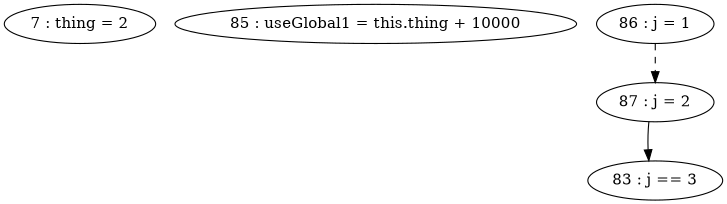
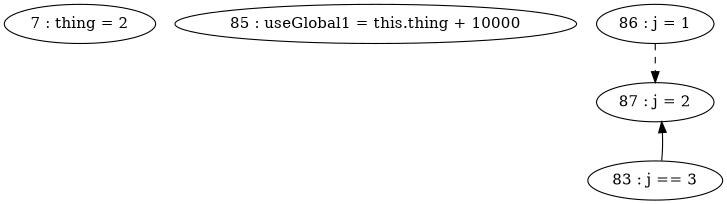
(648, 136) -> (663, 147)
